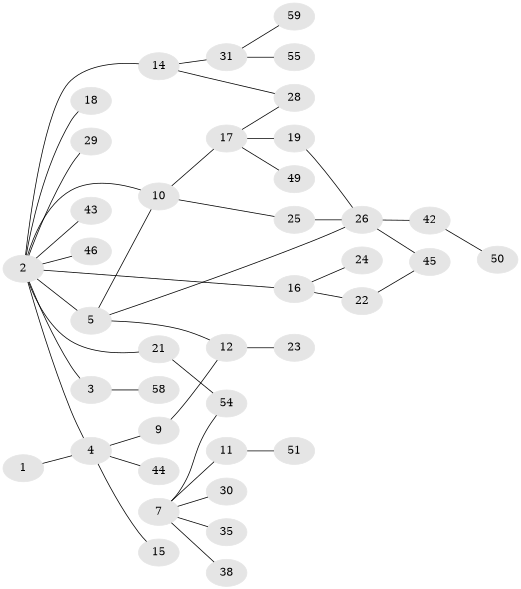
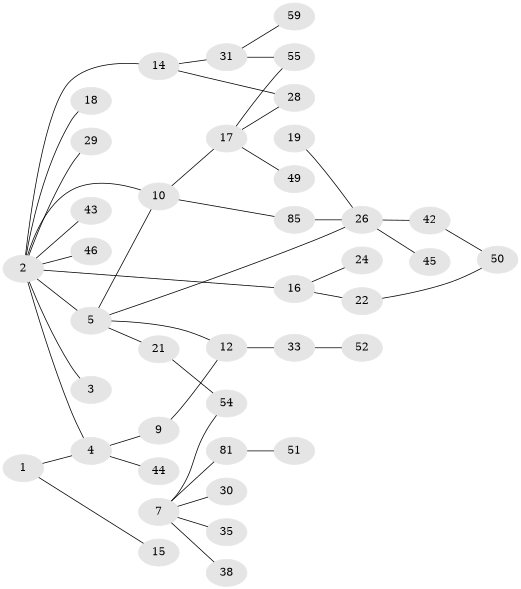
(261, 139) -> (258, 97)
(294, 220) -> (294, 220)
(396, 282) -> (433, 287)
(69, 340) -> (125, 335)
(294, 348) -> (294, 348)
none -> (362, 348)
(159, 390) -> none
(227, 451) -> (227, 451)
(120, 504) -> (91, 510)
